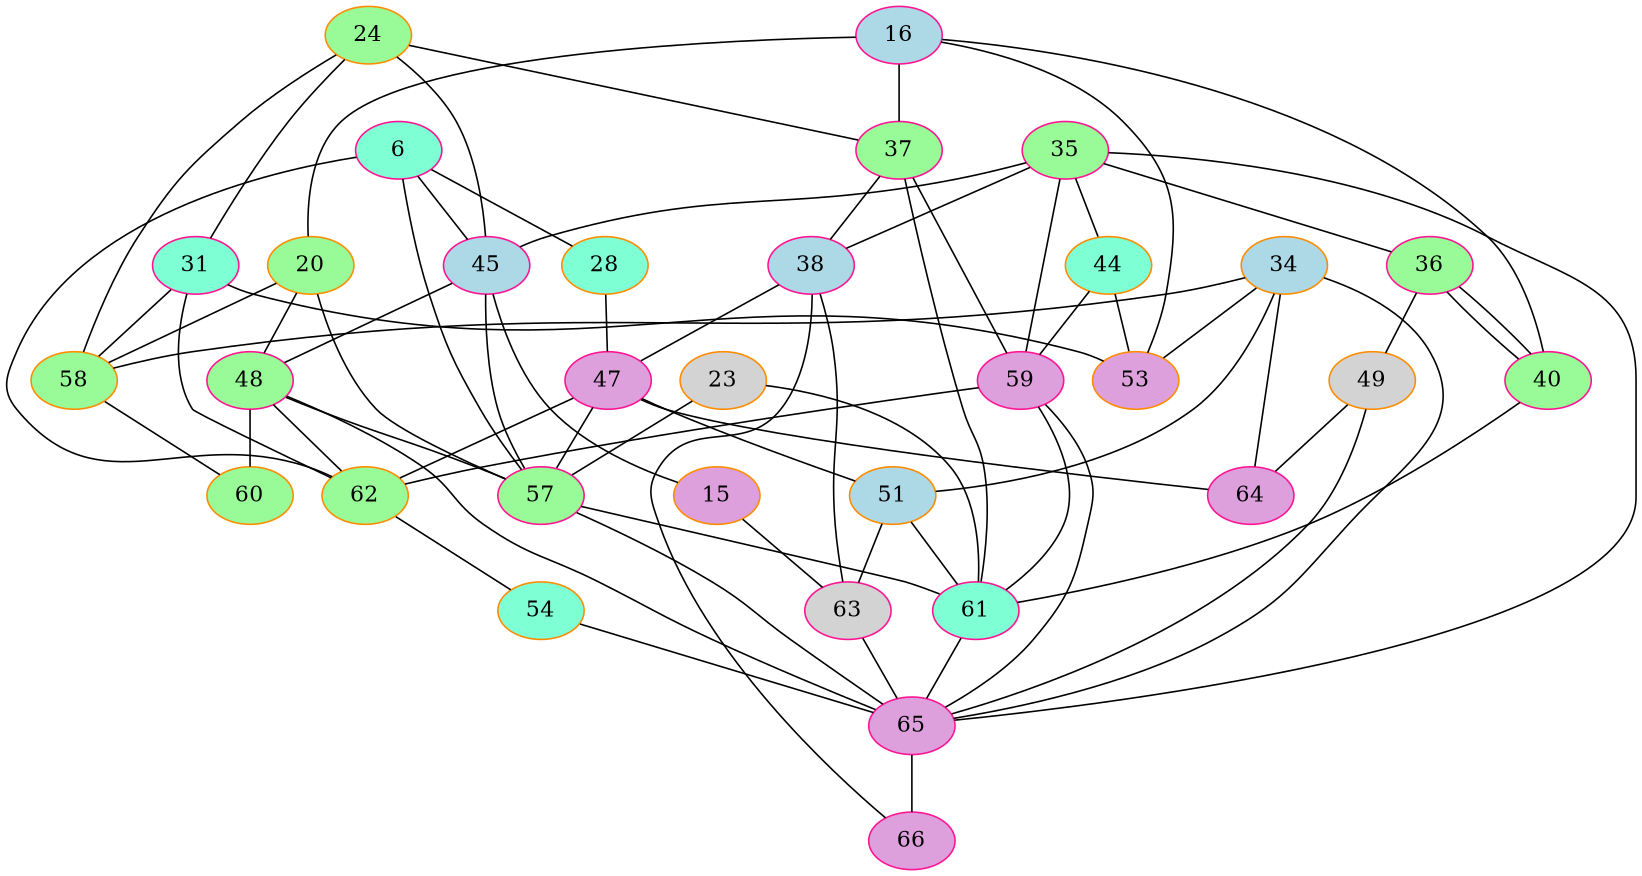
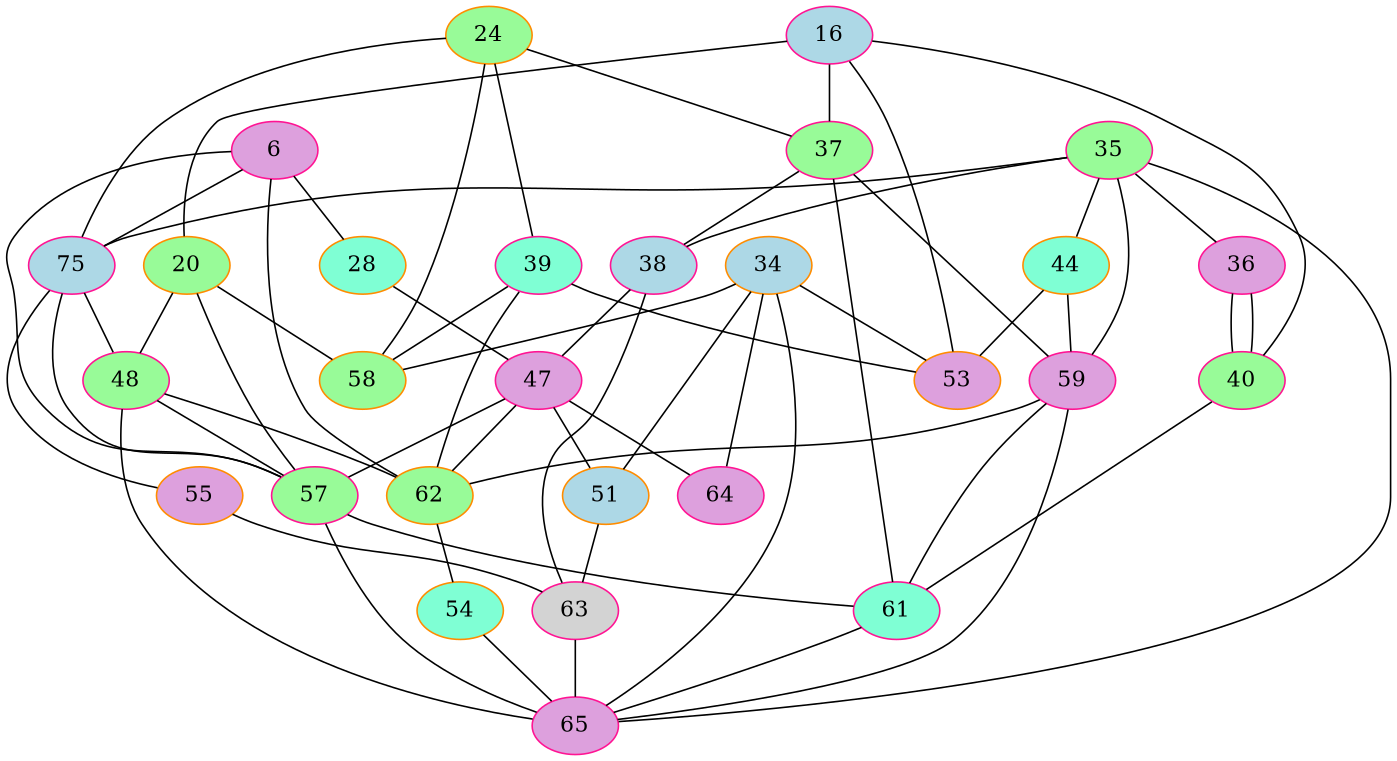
(399, 150) -> (275, 150)
(196, 265) -> (539, 265)
(487, 265) -> (72, 265)
(1430, 265) -> (1242, 265)
(723, 380) -> none
(1372, 380) -> none
(250, 496) -> none
(717, 496) -> (200, 496)
(934, 553) -> none
(912, 841) -> none
